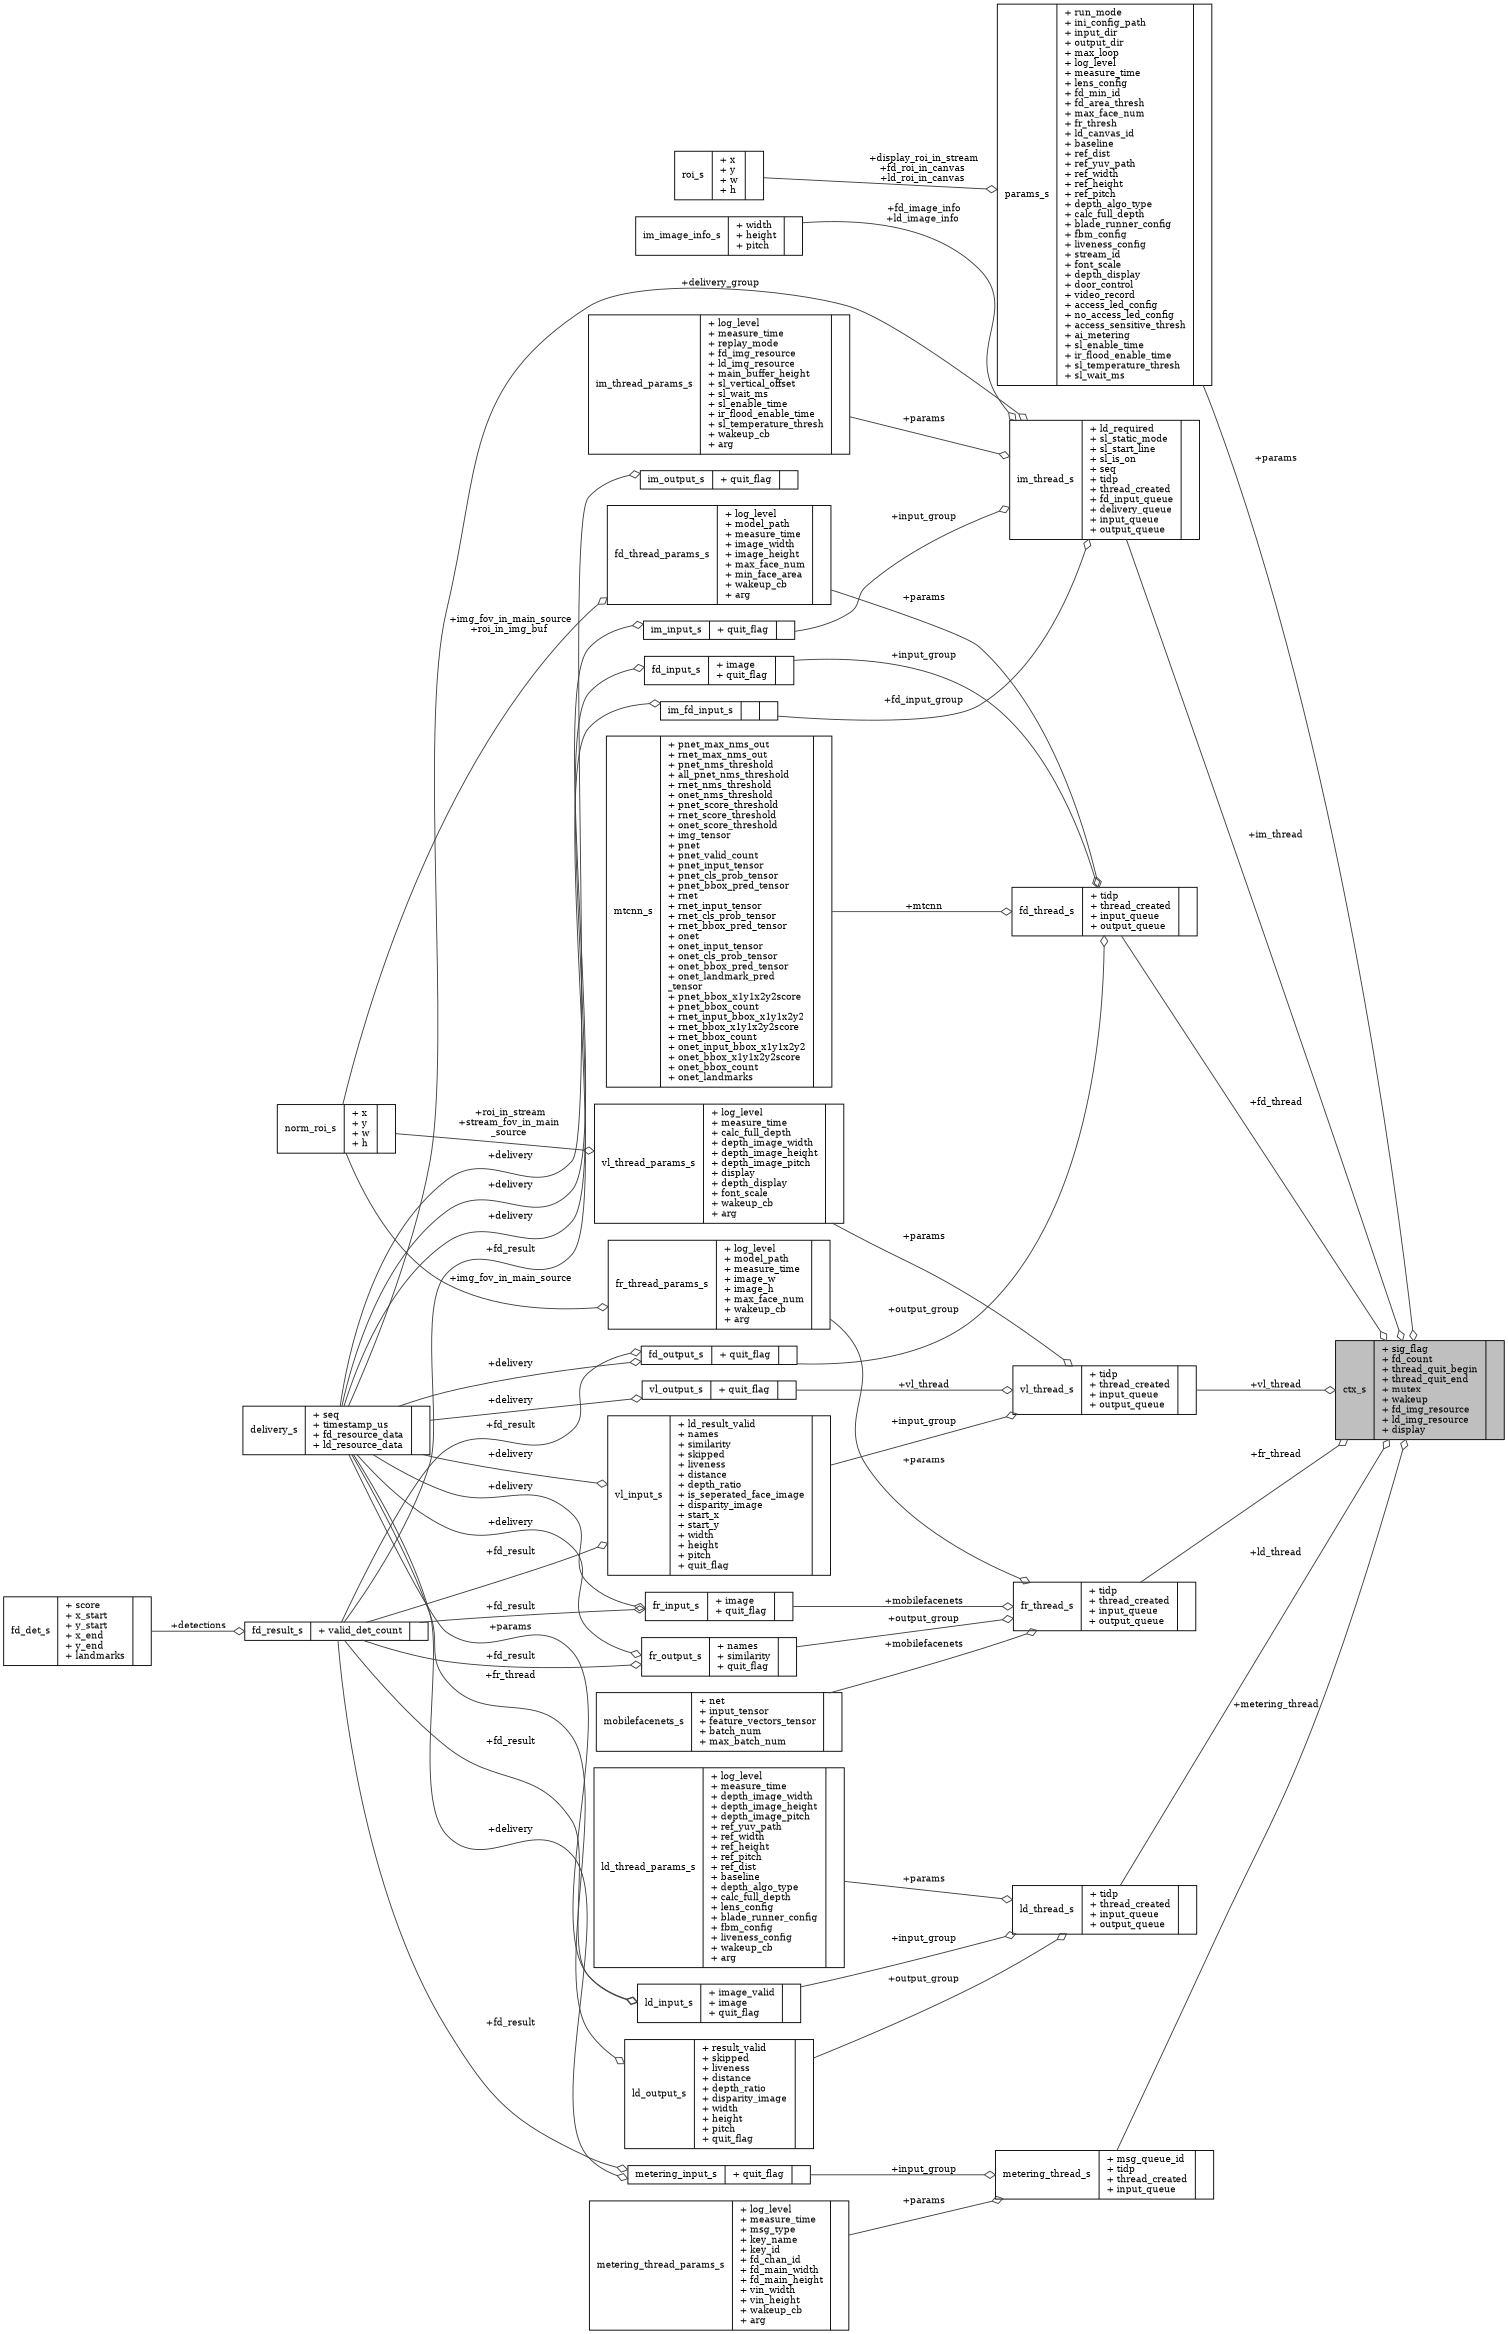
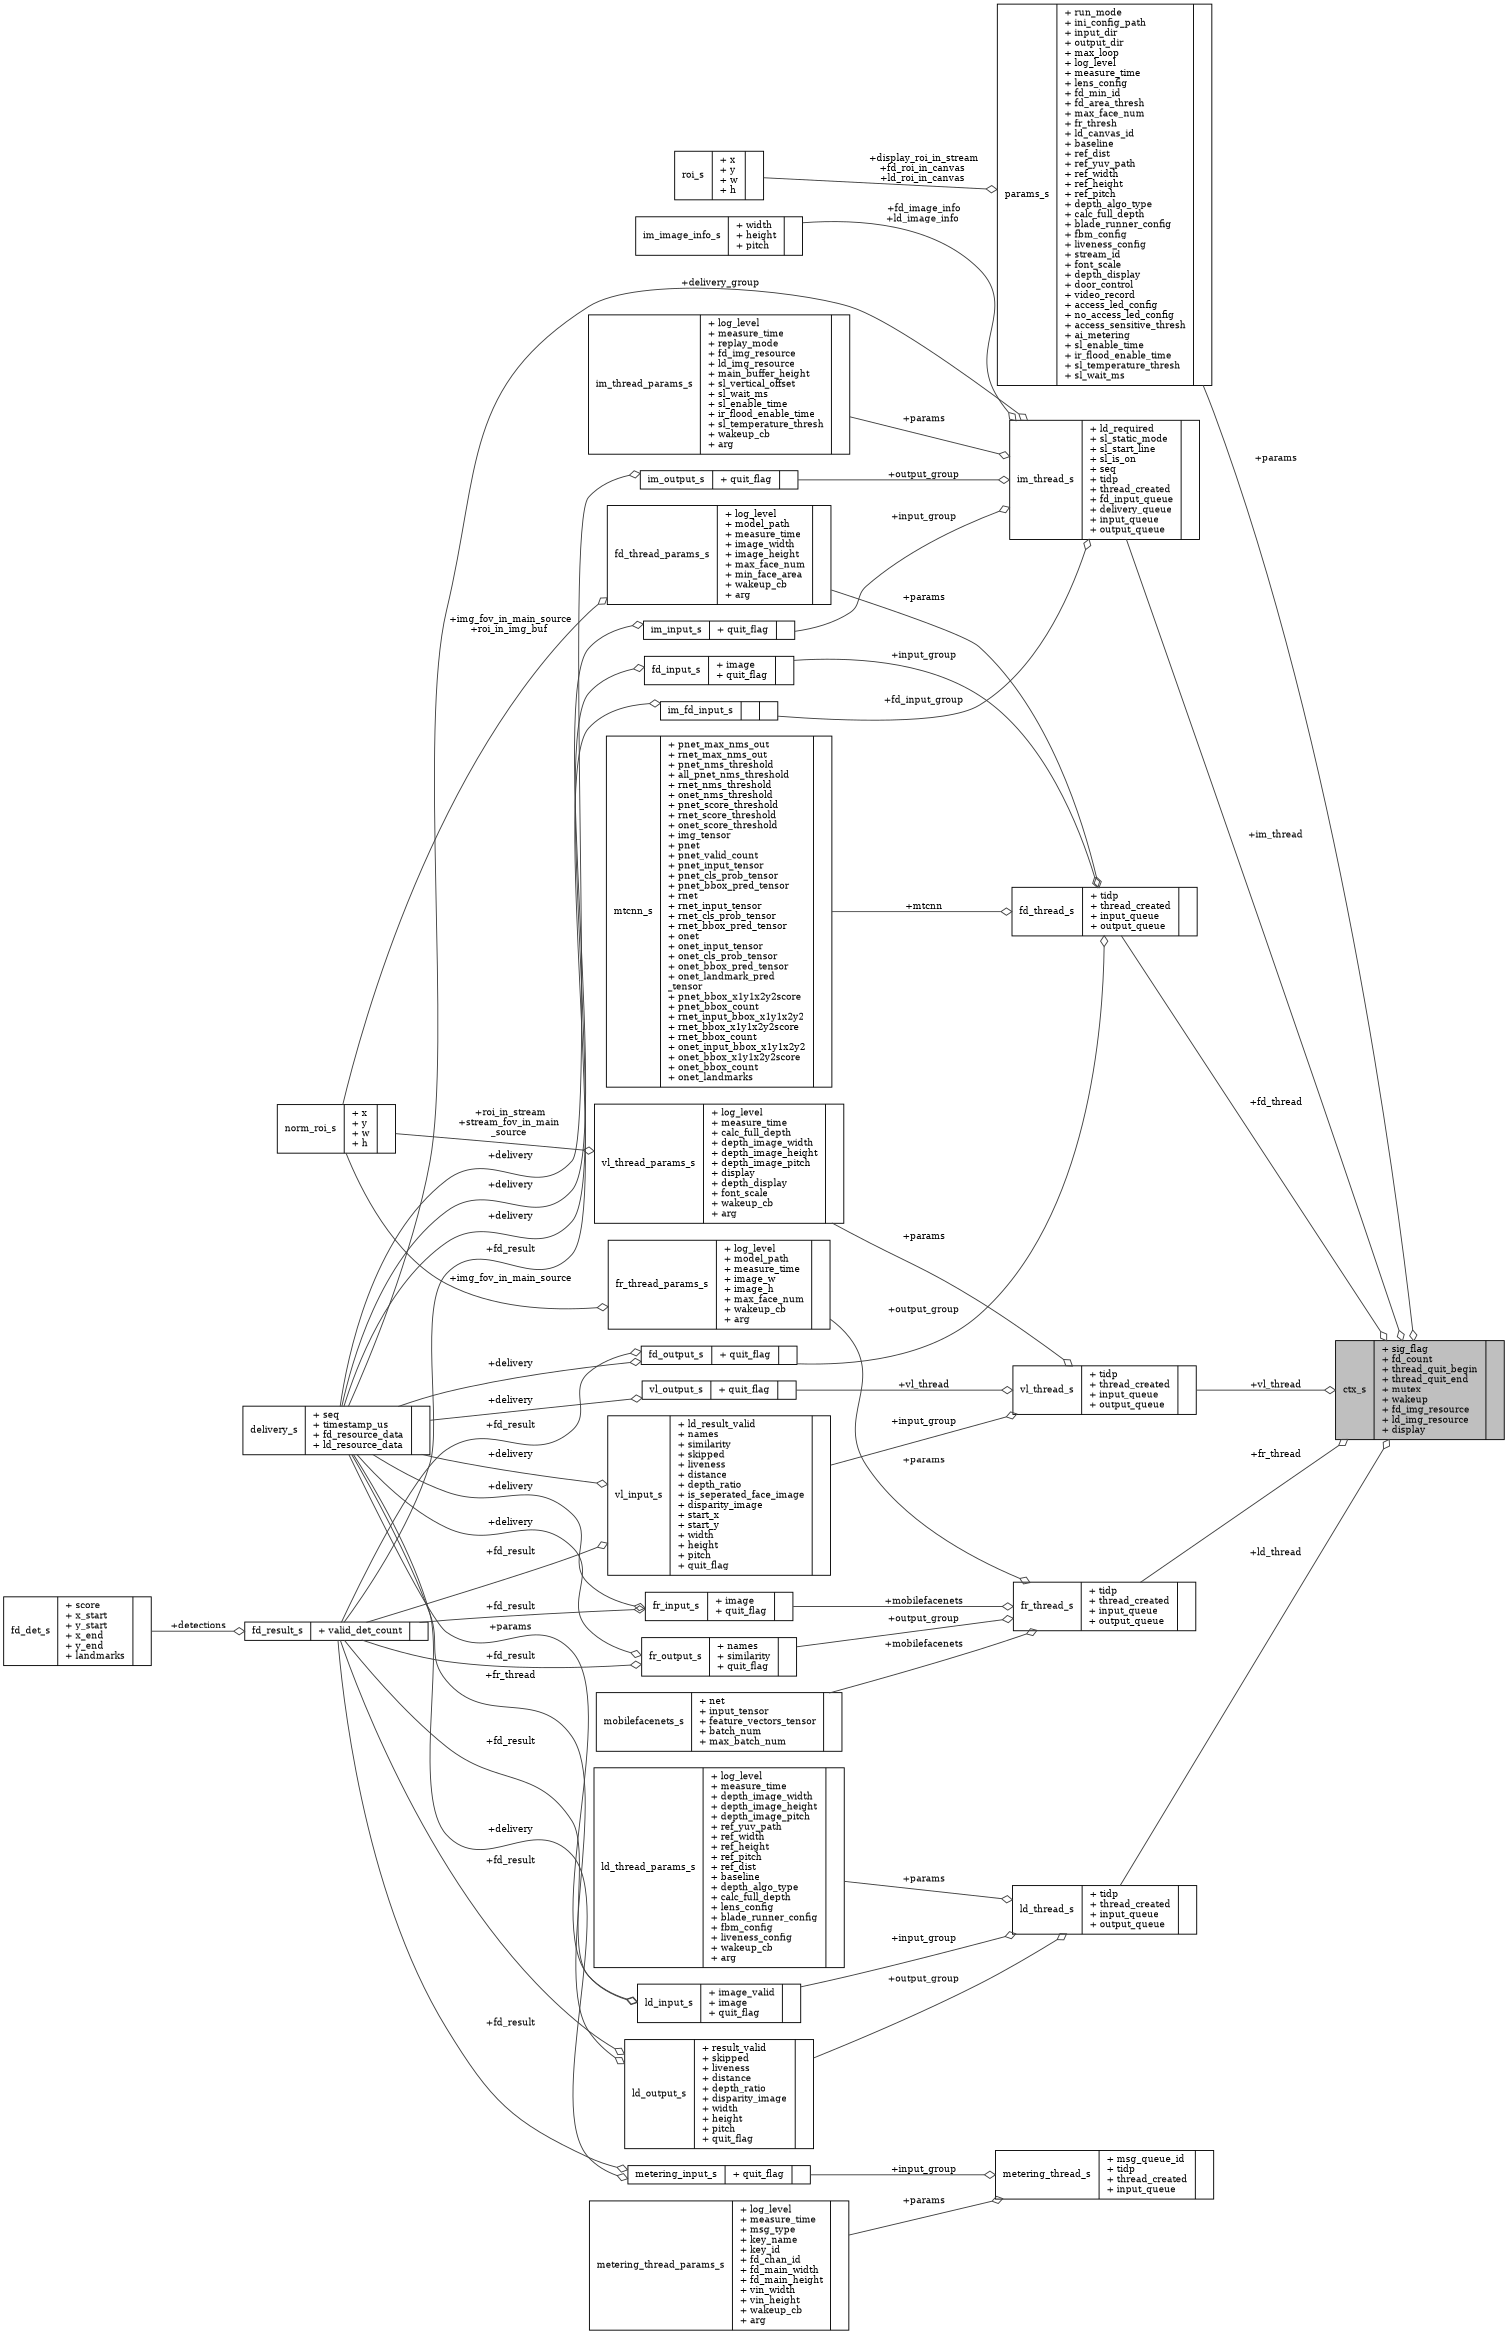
none -> (898, 480)
(1278, 1808) -> none
none -> (447, 1866)
